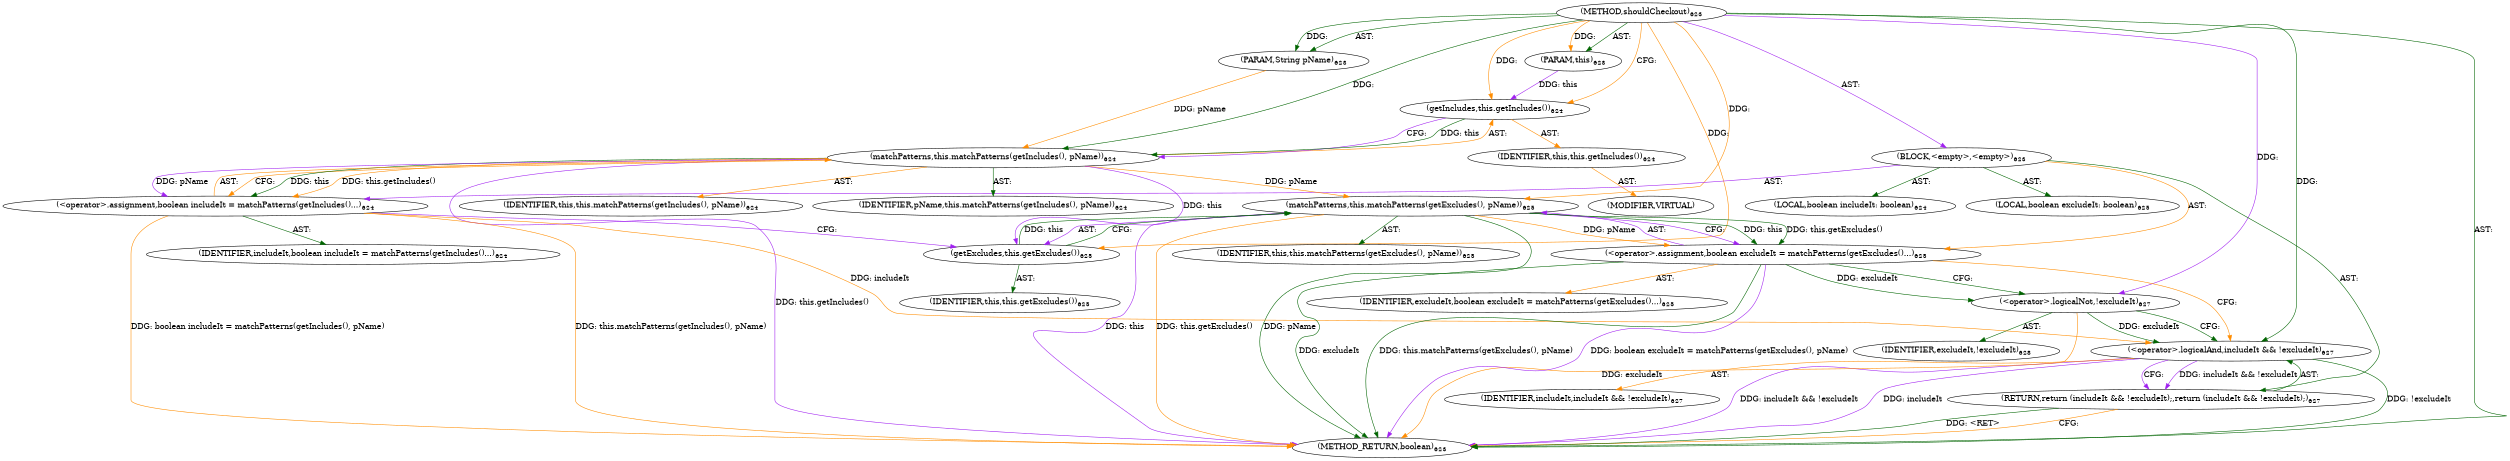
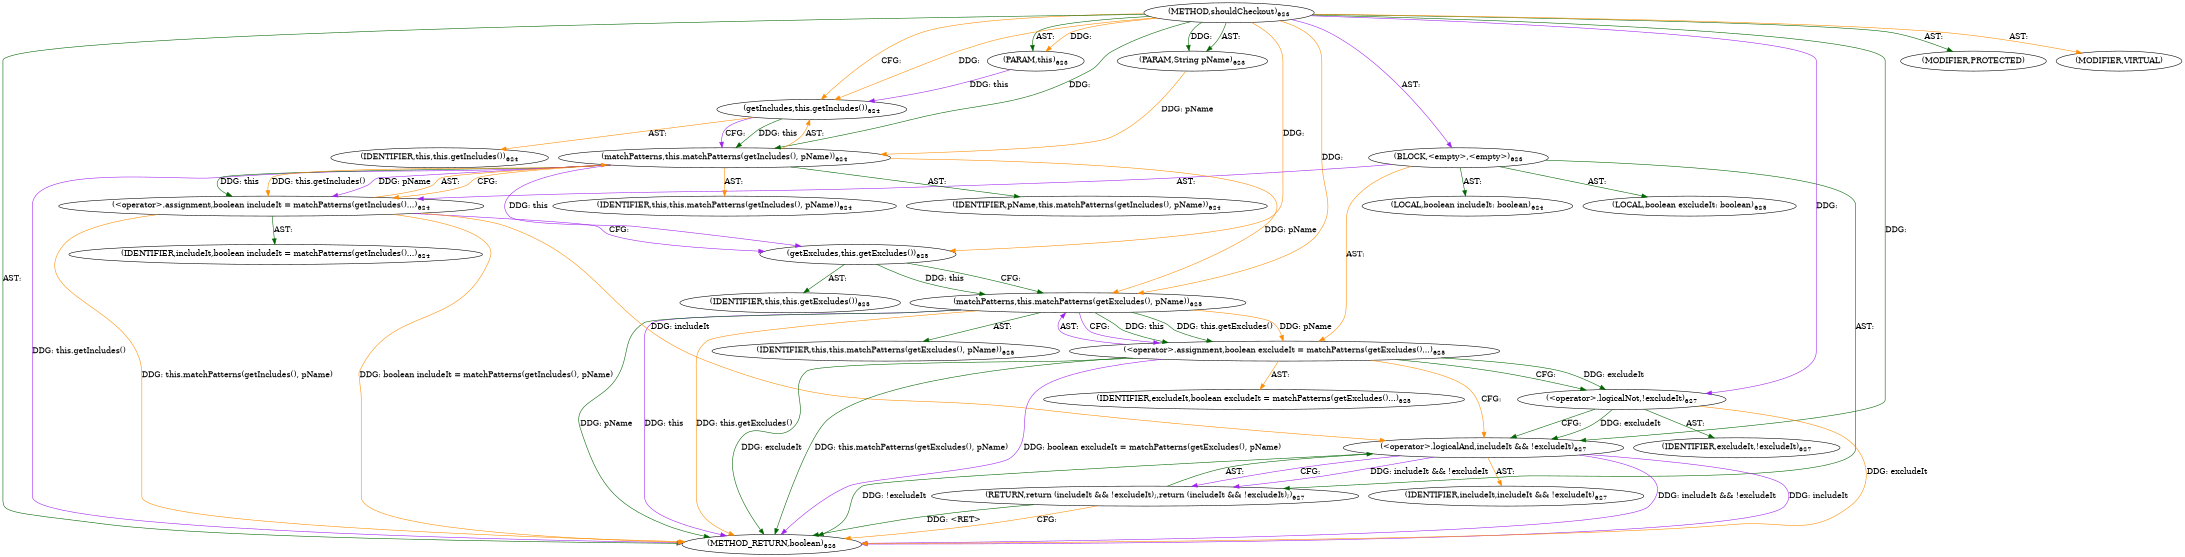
none -> (1974, 61)
(1612, 181) -> (1887, 29)
(1169, 220) -> none
(2025, 350) -> (1805, 447)
